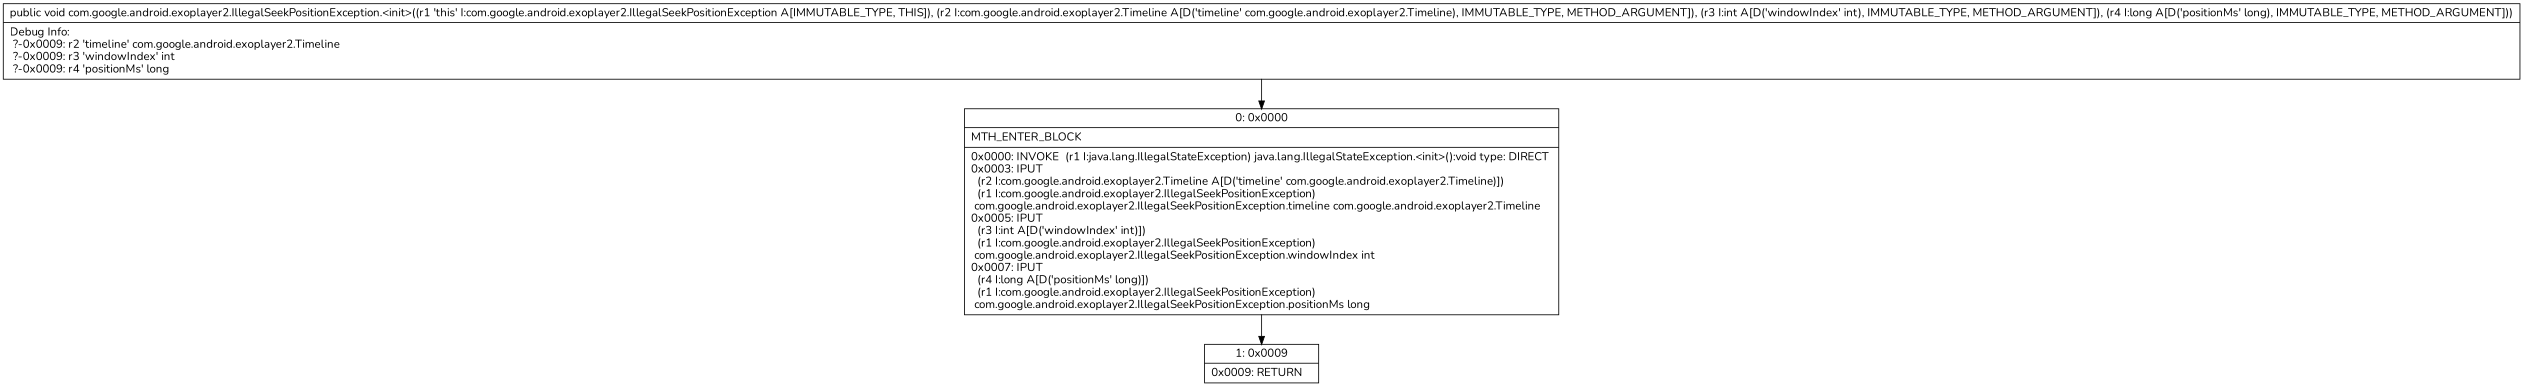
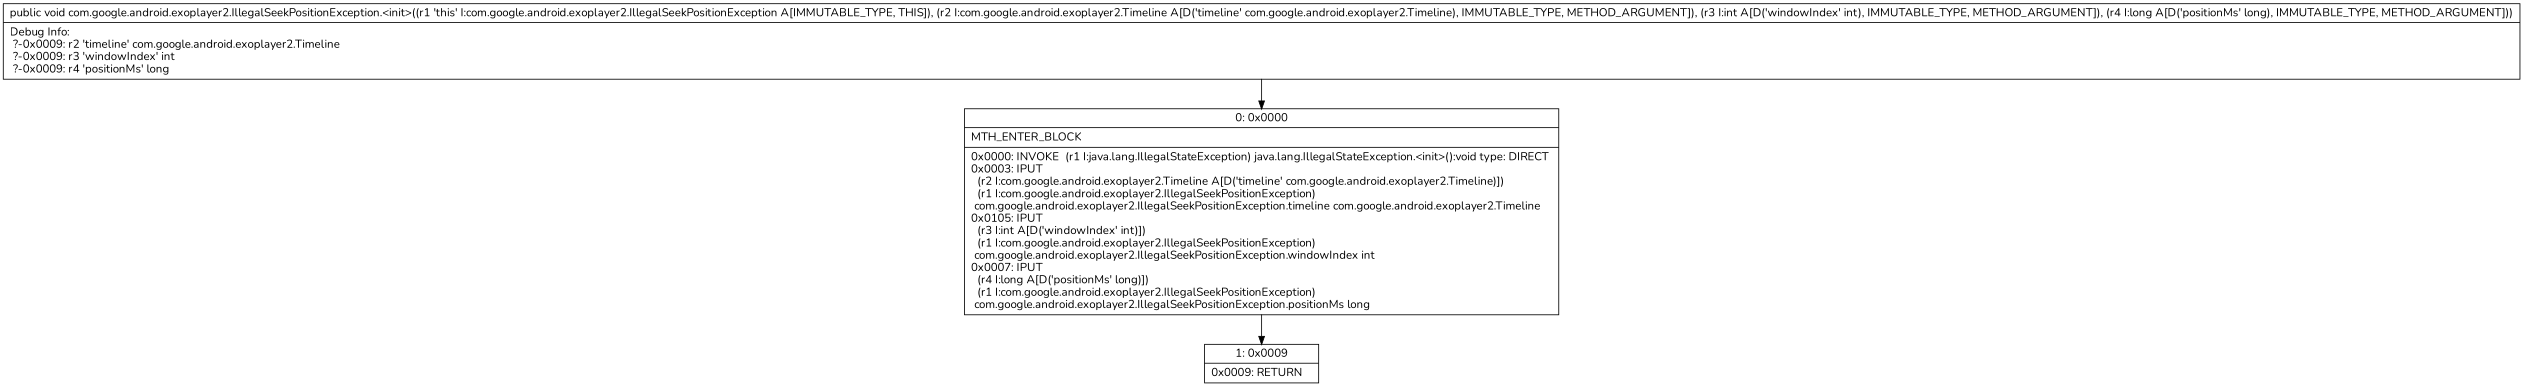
(1010, 218) -> (1010, 218)
